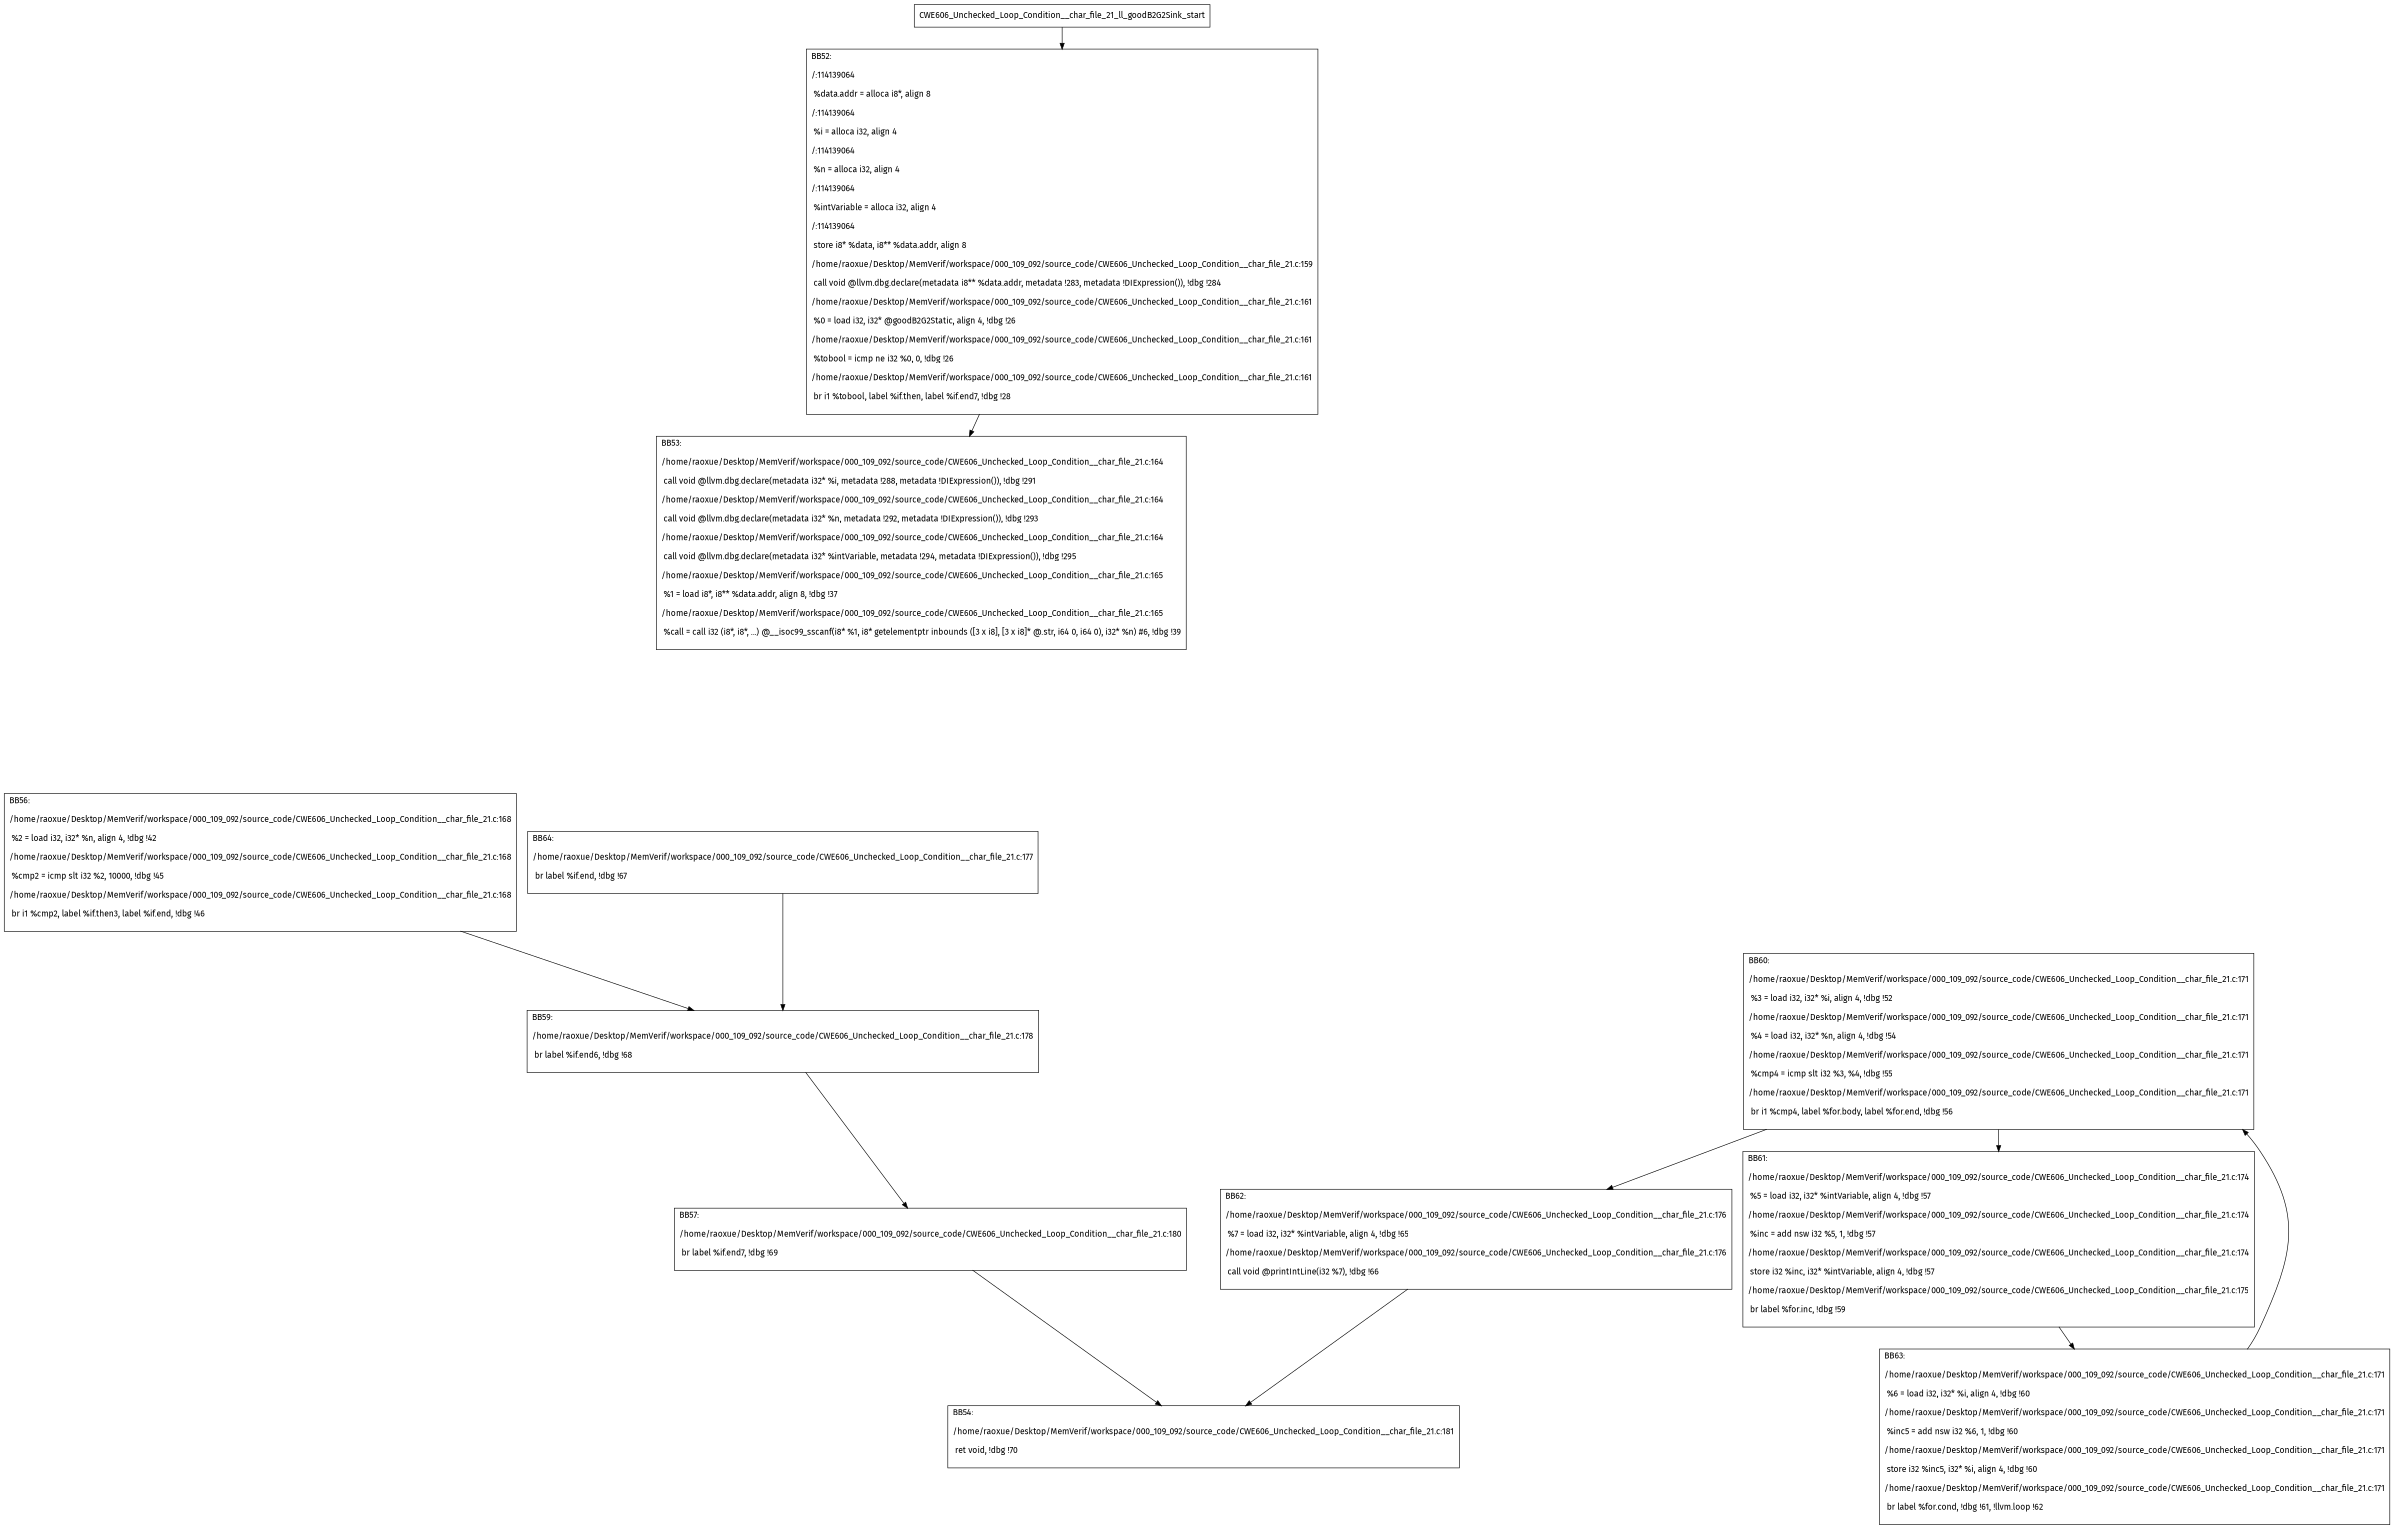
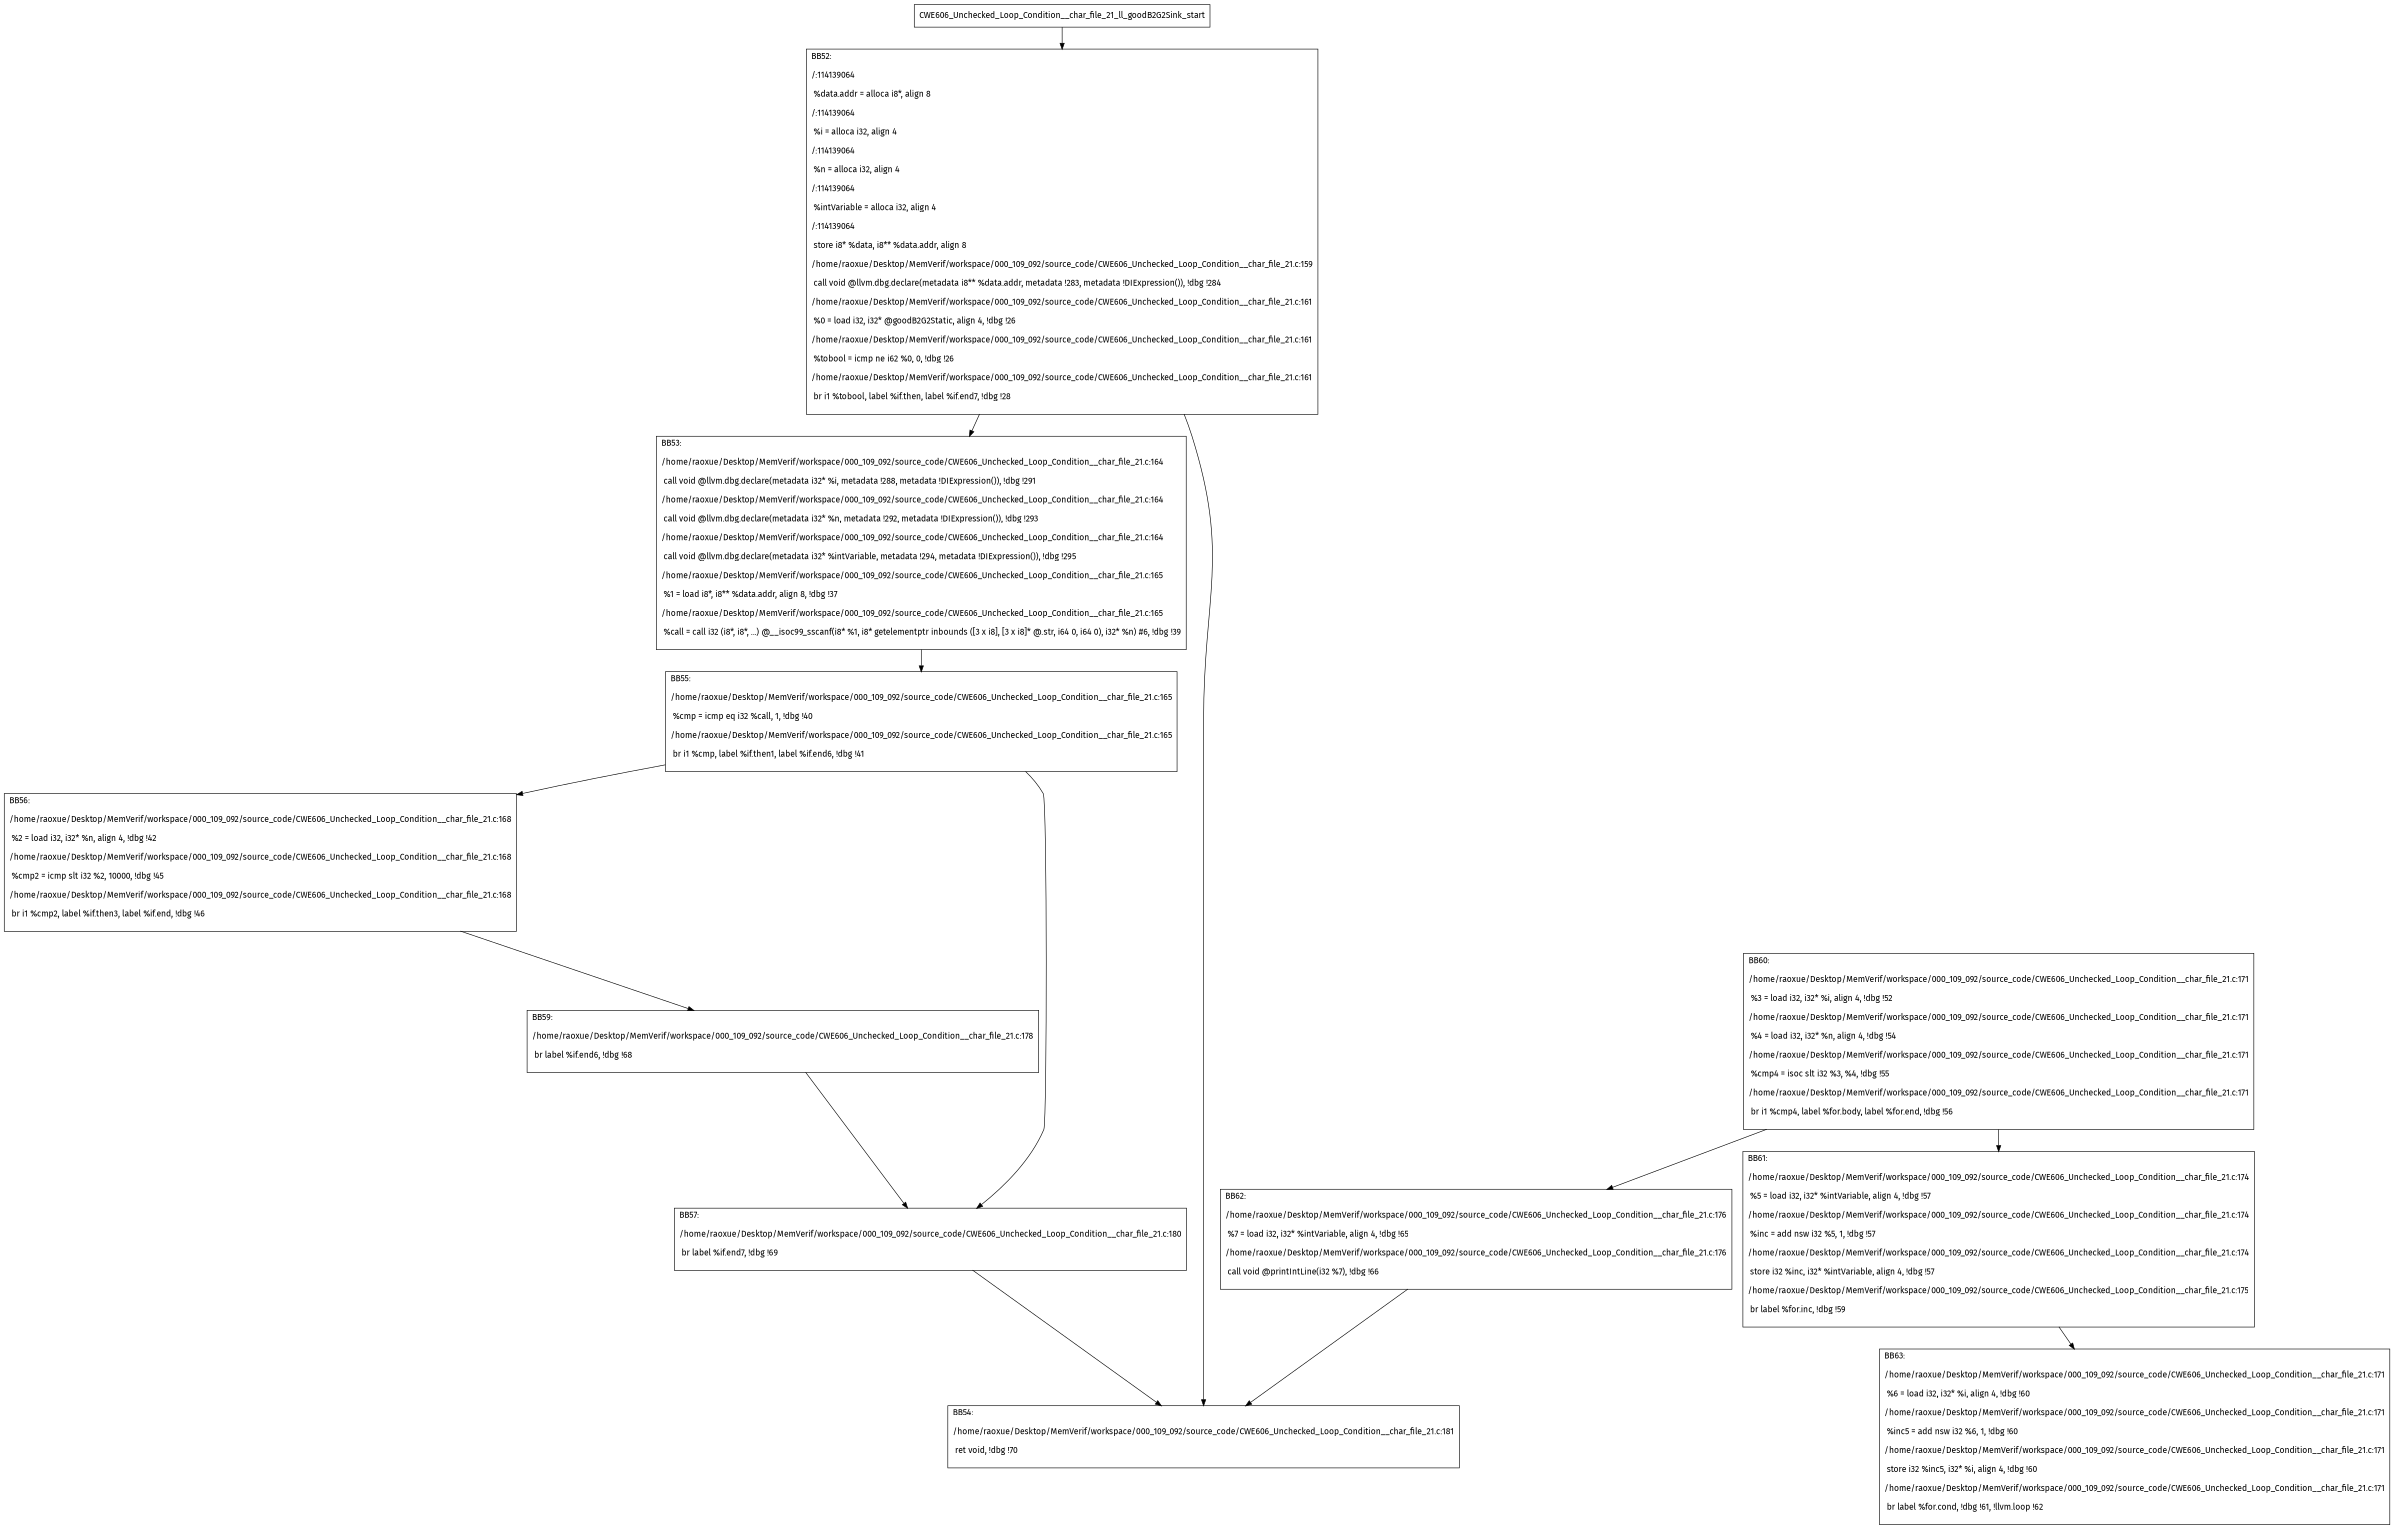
(883, 359) -> (883, 359)
none -> (921, 722)
(783, 862) -> none
none -> (1204, 905)
(1821, 1074) -> (1819, 1074)
(2288, 1240) -> none
